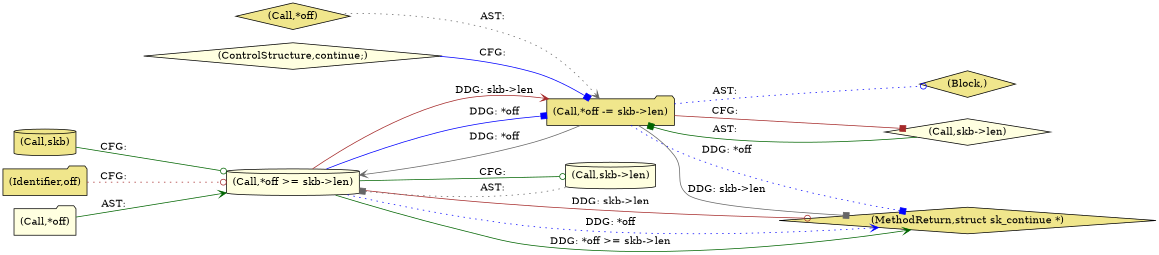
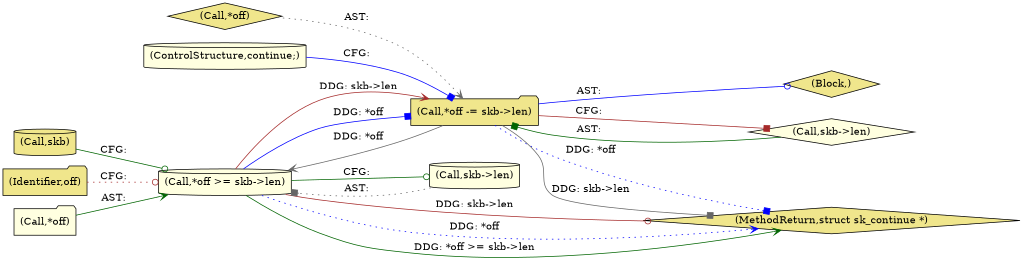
(293, 56) -> (225, 56)
(797, 94) -> (661, 94)
